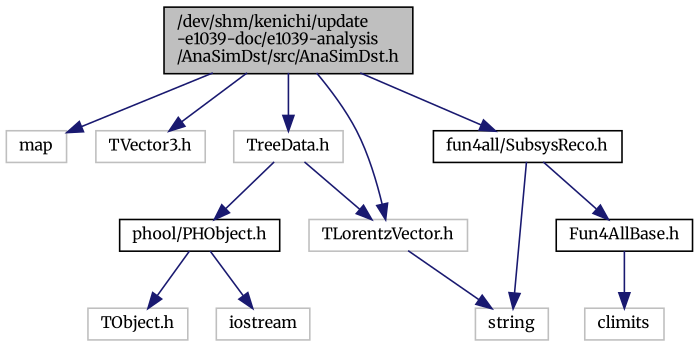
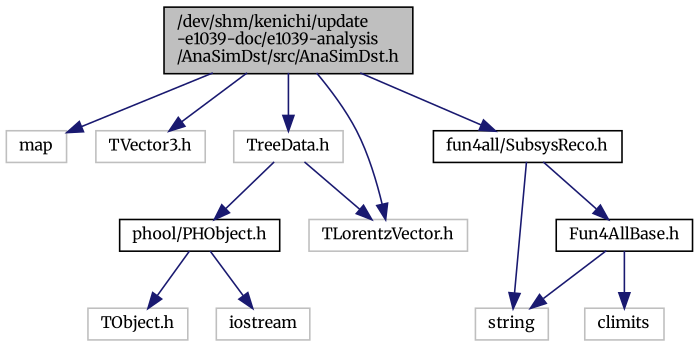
(444, 275) -> (575, 275)
